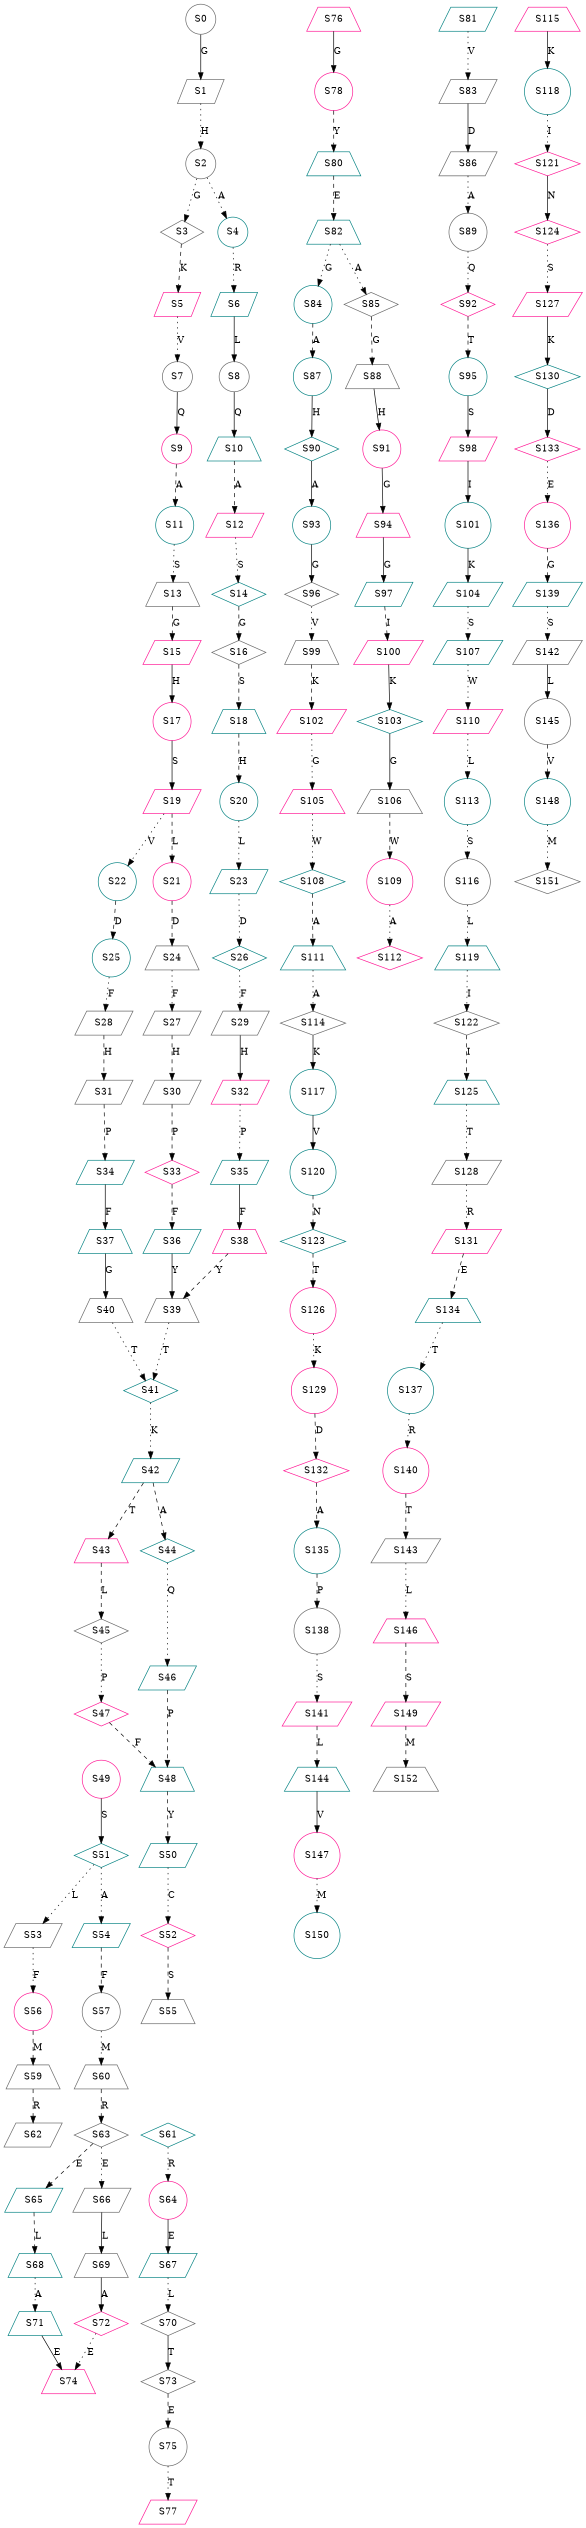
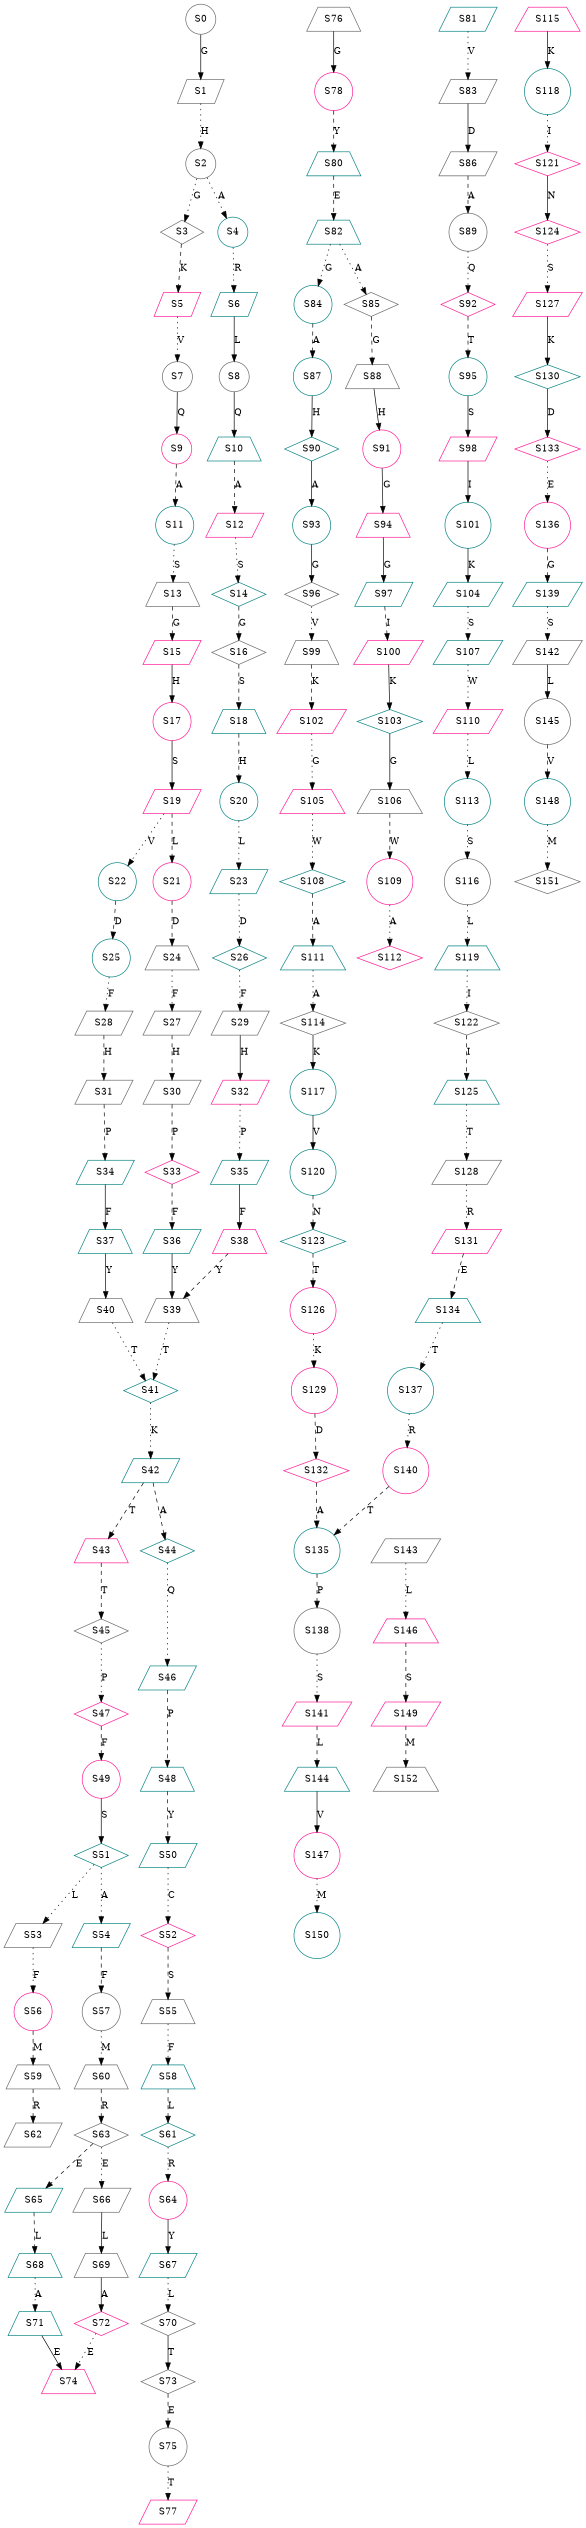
(334, 19) -> (334, 19)
(468, 191) -> (468, 191)
(109, 1271) -> (109, 1271)
(406, 1513) -> (364, 1508)
(105, 1591) -> (105, 1591)
(130, 1742) -> (101, 1740)
none -> (168, 2077)
(172, 2236) -> (172, 2236)
